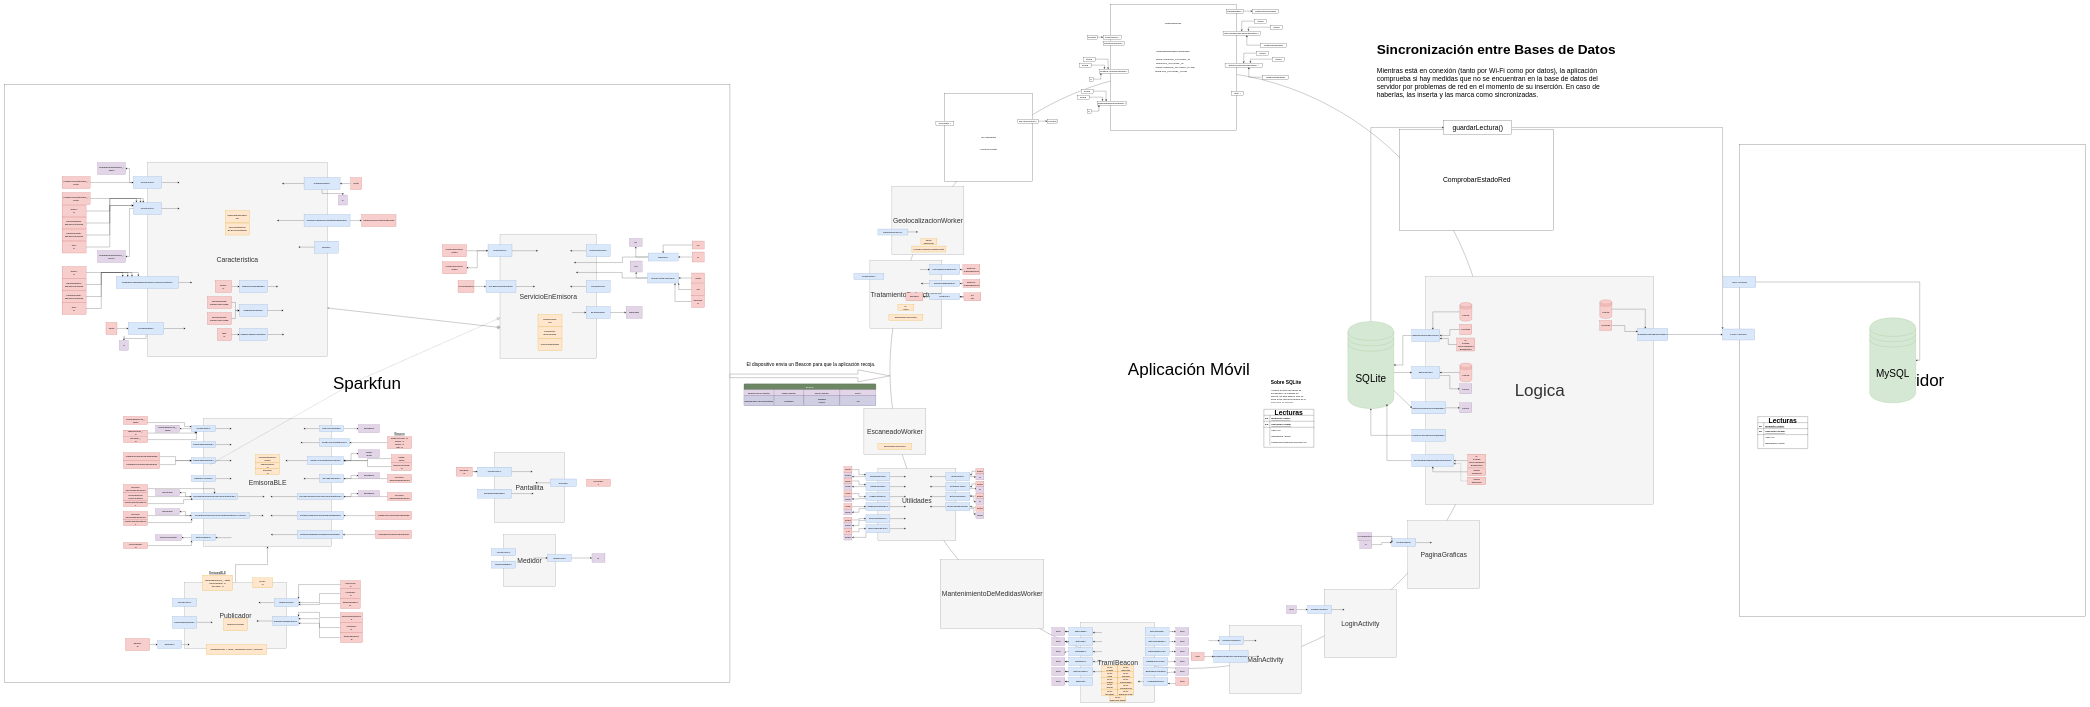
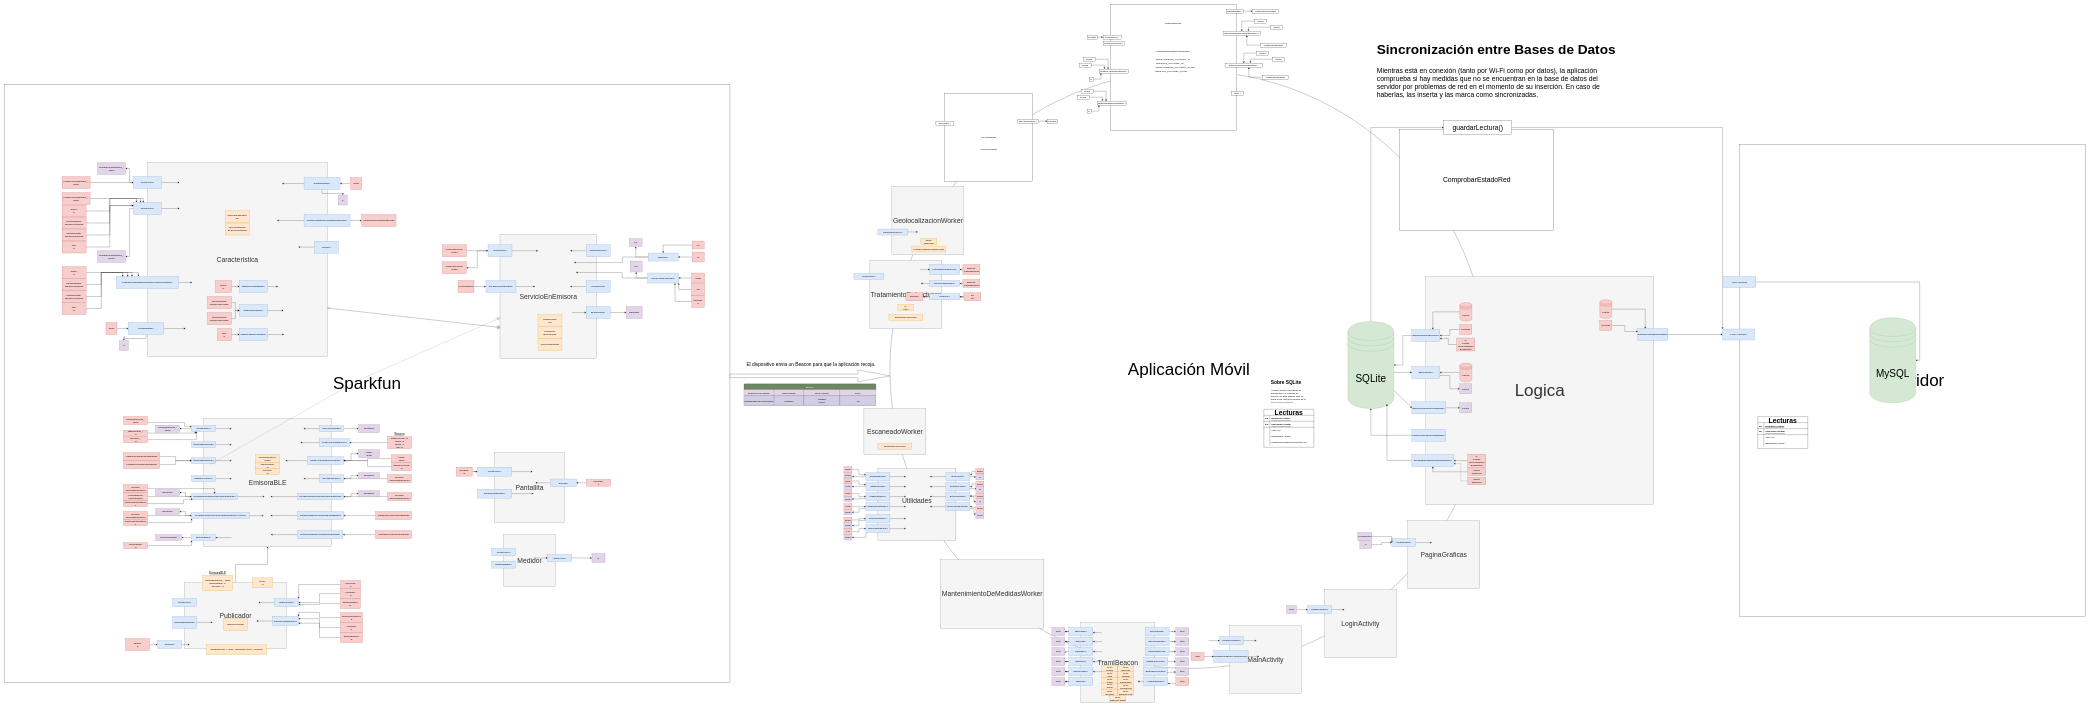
none -> (579, 483)
